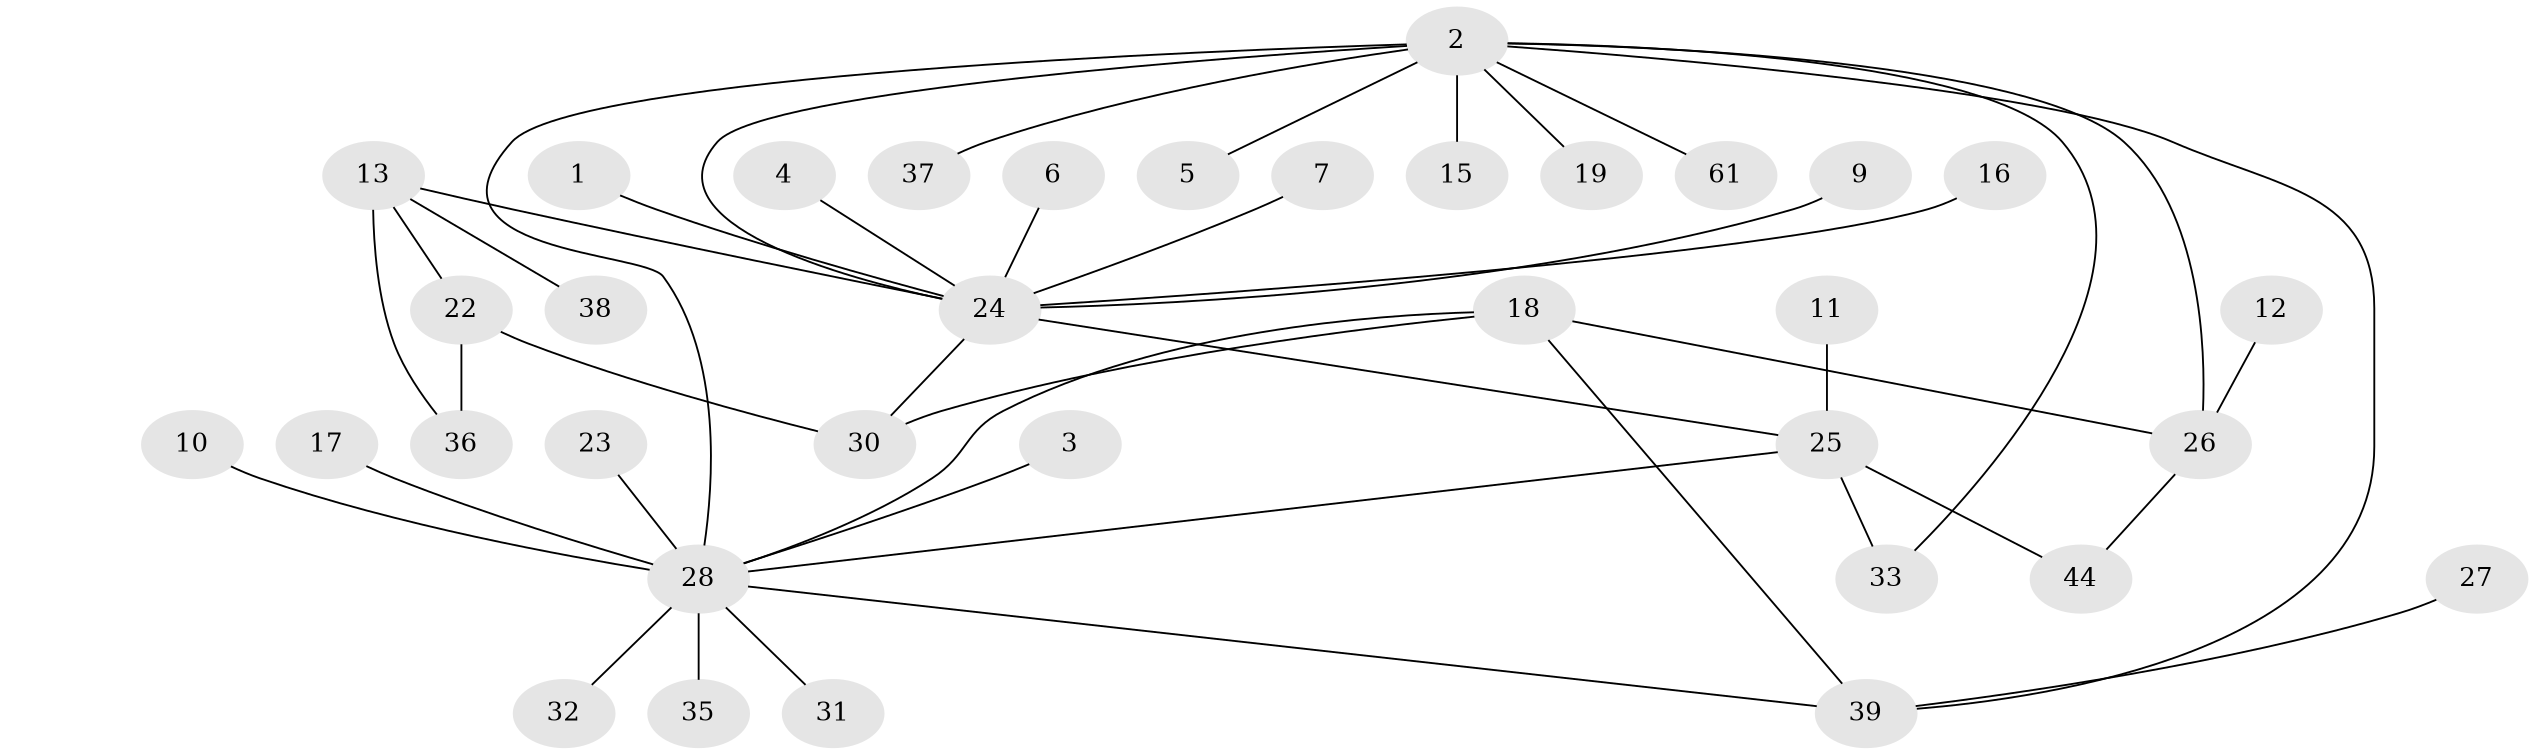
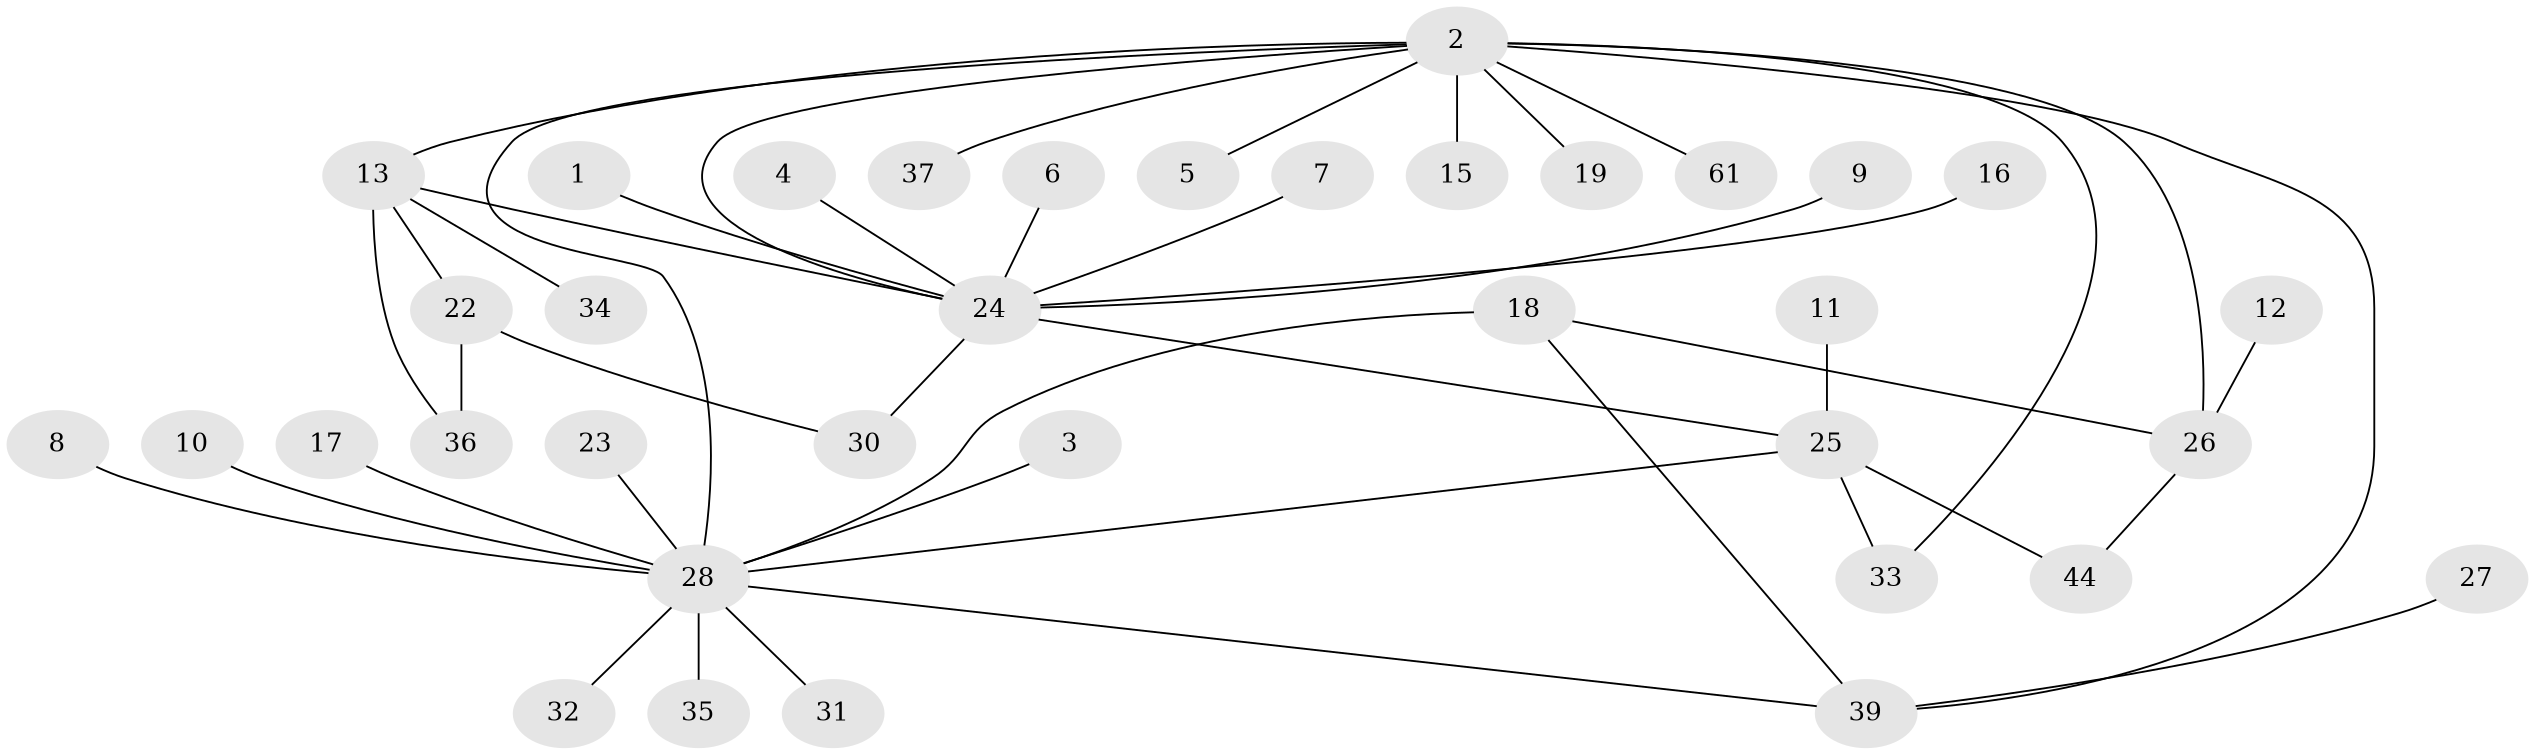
none -> (906, 68)
(596, 310) -> (596, 310)
(1273, 342) -> none
none -> (58, 445)
